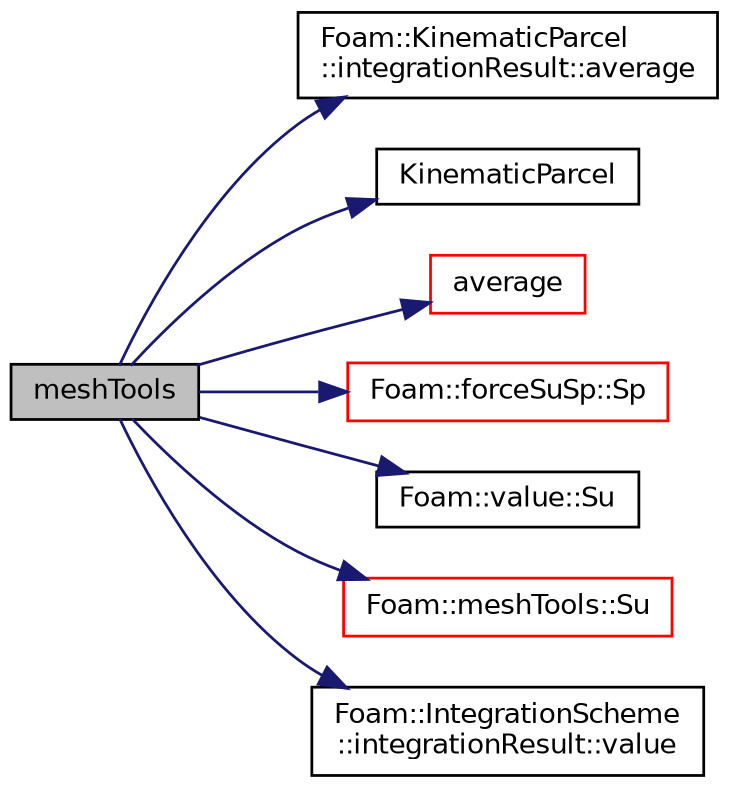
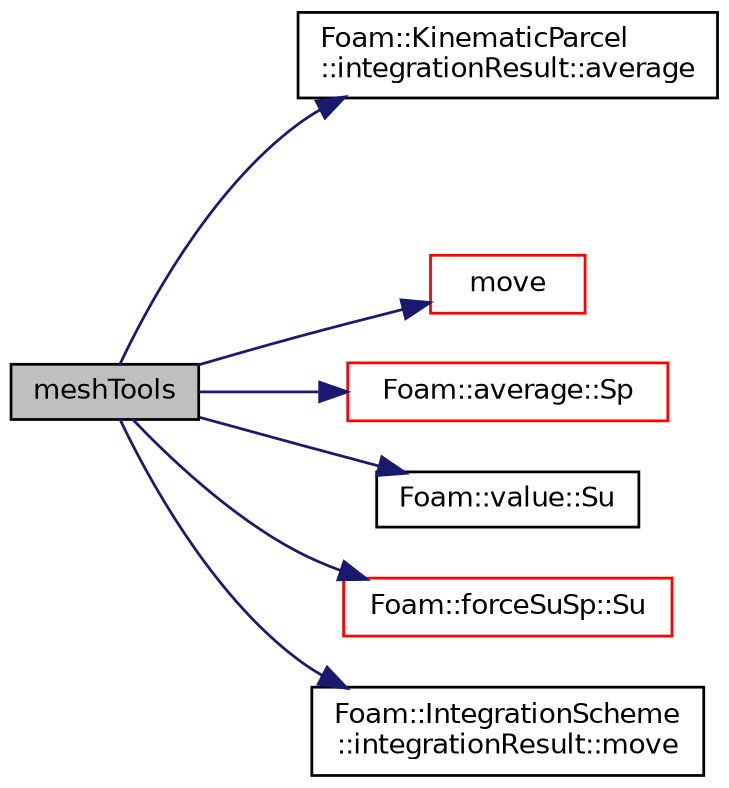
(508, 177) -> none
(508, 284) -> (508, 284)
(508, 392) -> (508, 392)
(508, 607) -> (508, 607)
(508, 731) -> (508, 731)
